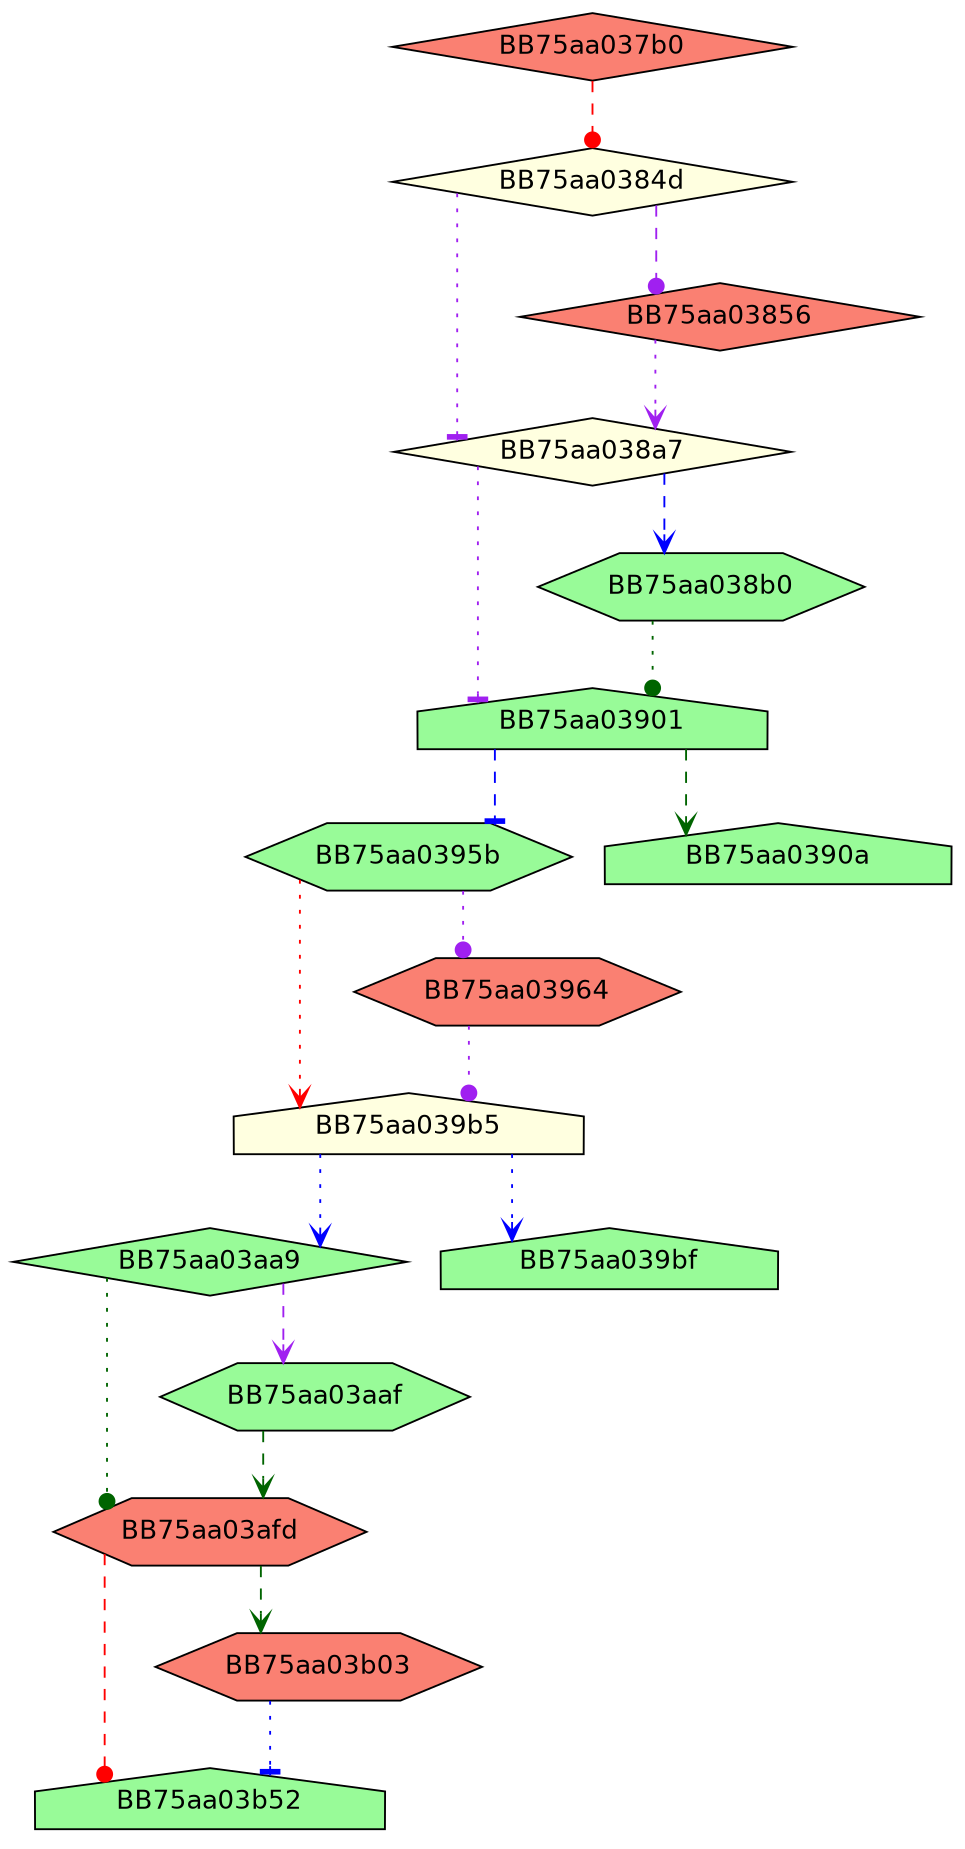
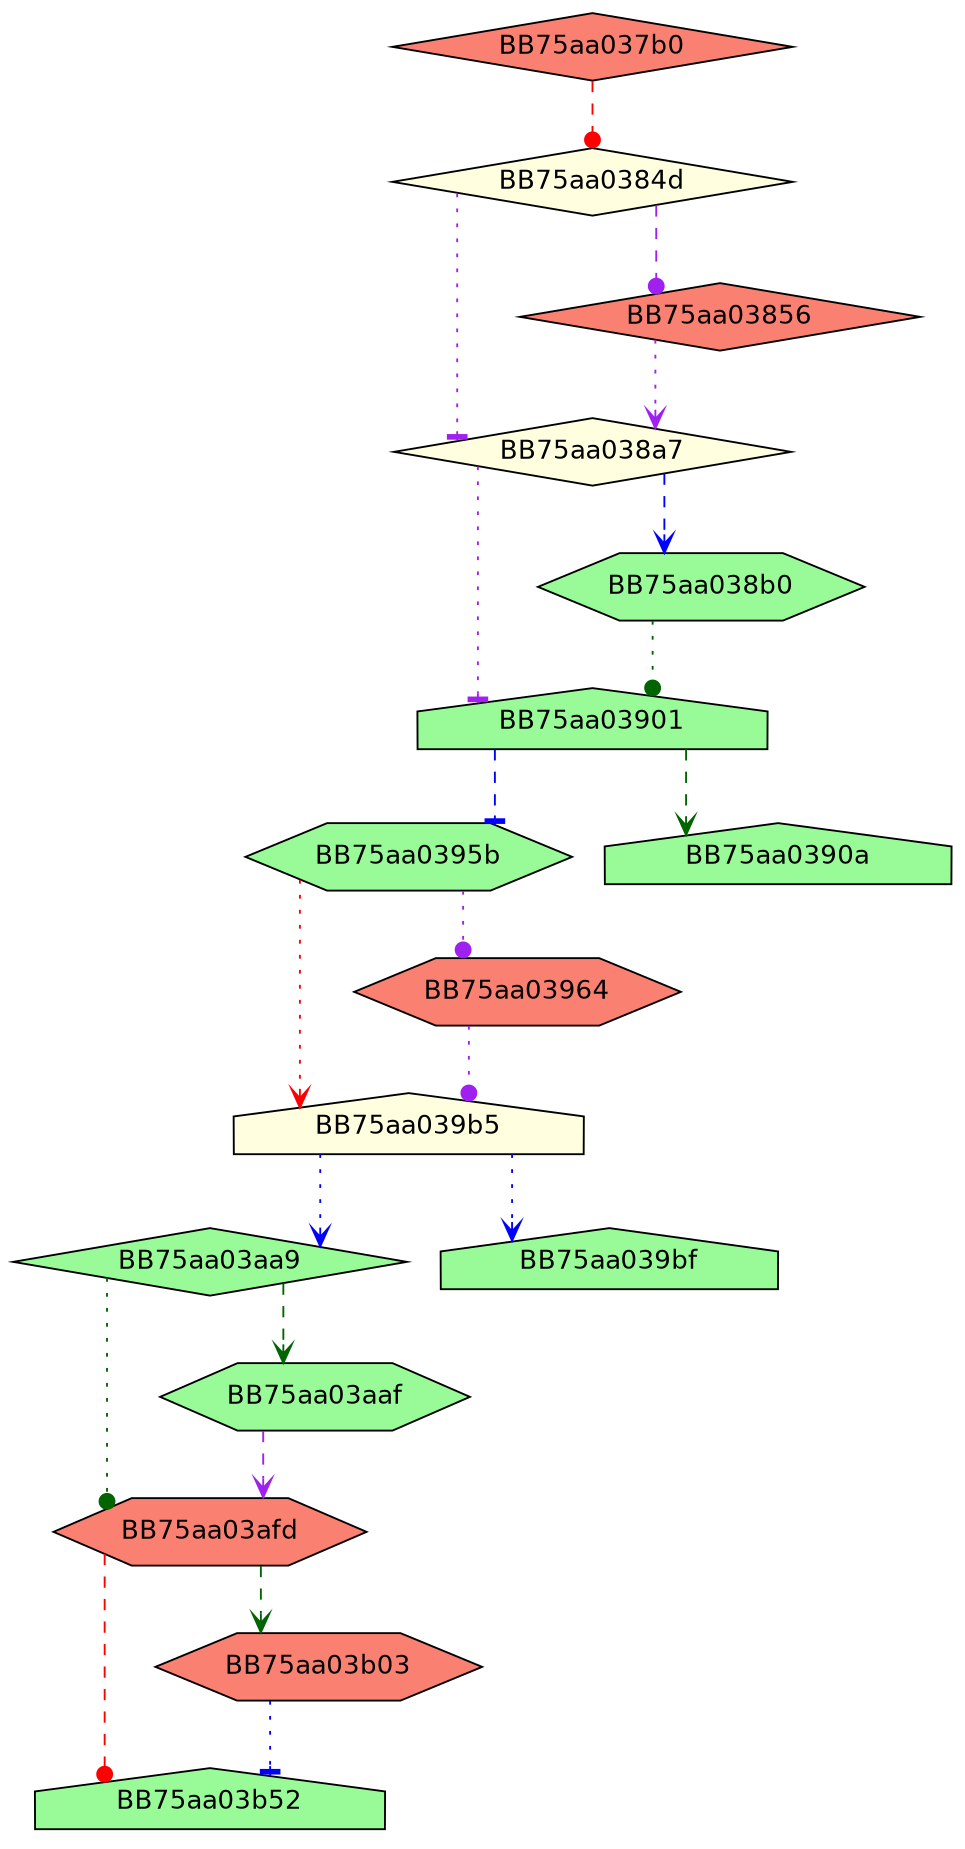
(283, 1314) -> (283, 1314)
(263, 1455) -> (263, 1455)
